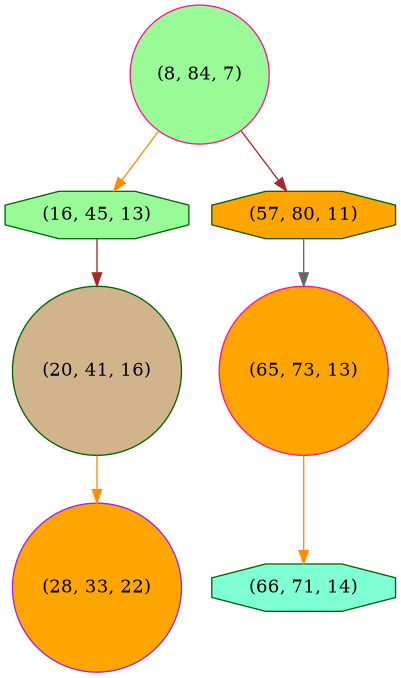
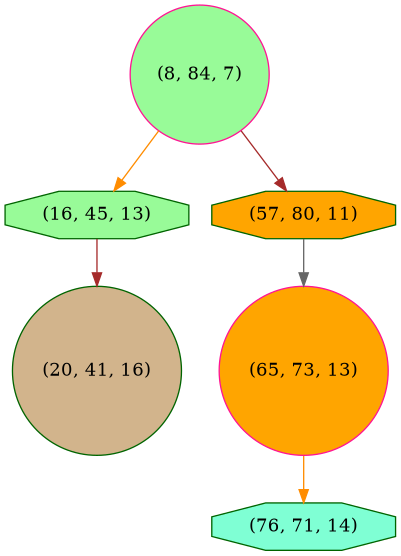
(97, 588) -> none
(304, 588) -> (304, 527)
